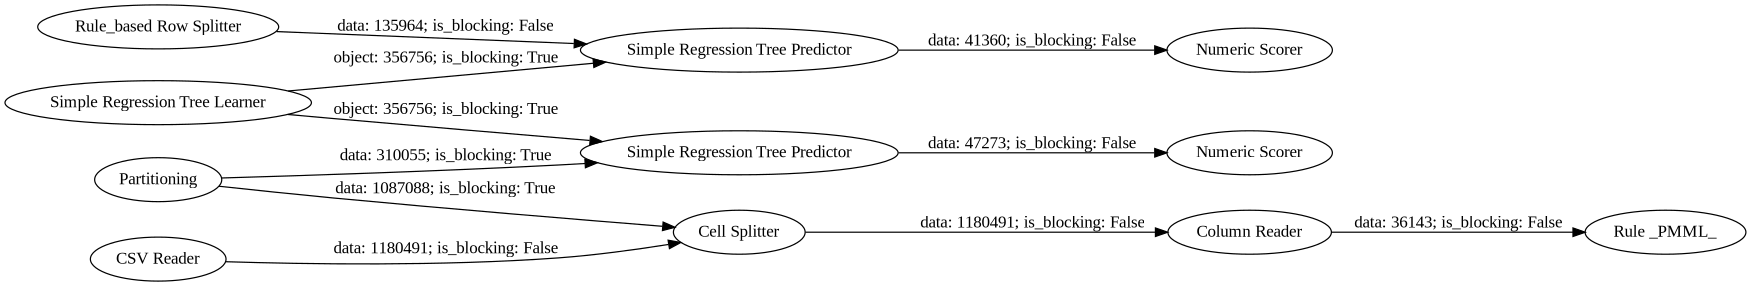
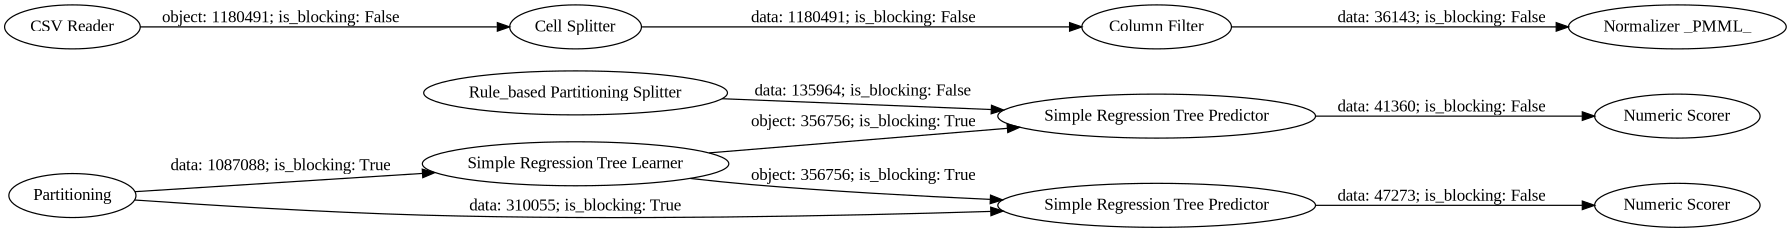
(158, 27) -> (576, 93)
(441, 208) -> (279, 183)
(1250, 232) -> (1157, 27)
(1666, 232) -> (1677, 27)
(446, 249) -> (281, 18)
